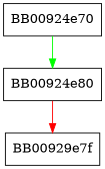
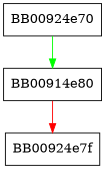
(53, 84) -> (53, 84)
(53, 149) -> (53, 149)
